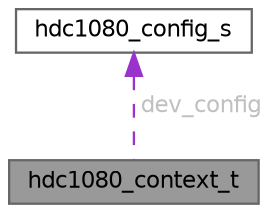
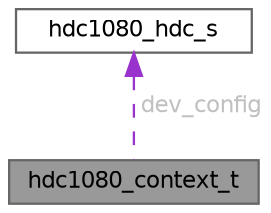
(134, 31) -> (134, 31)
